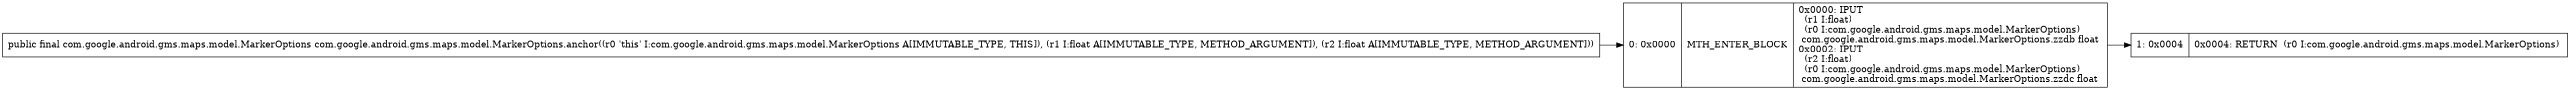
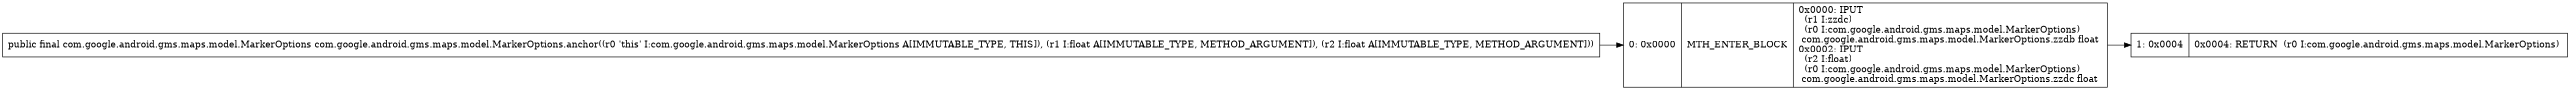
(1826, 20) -> (1826, 20)
